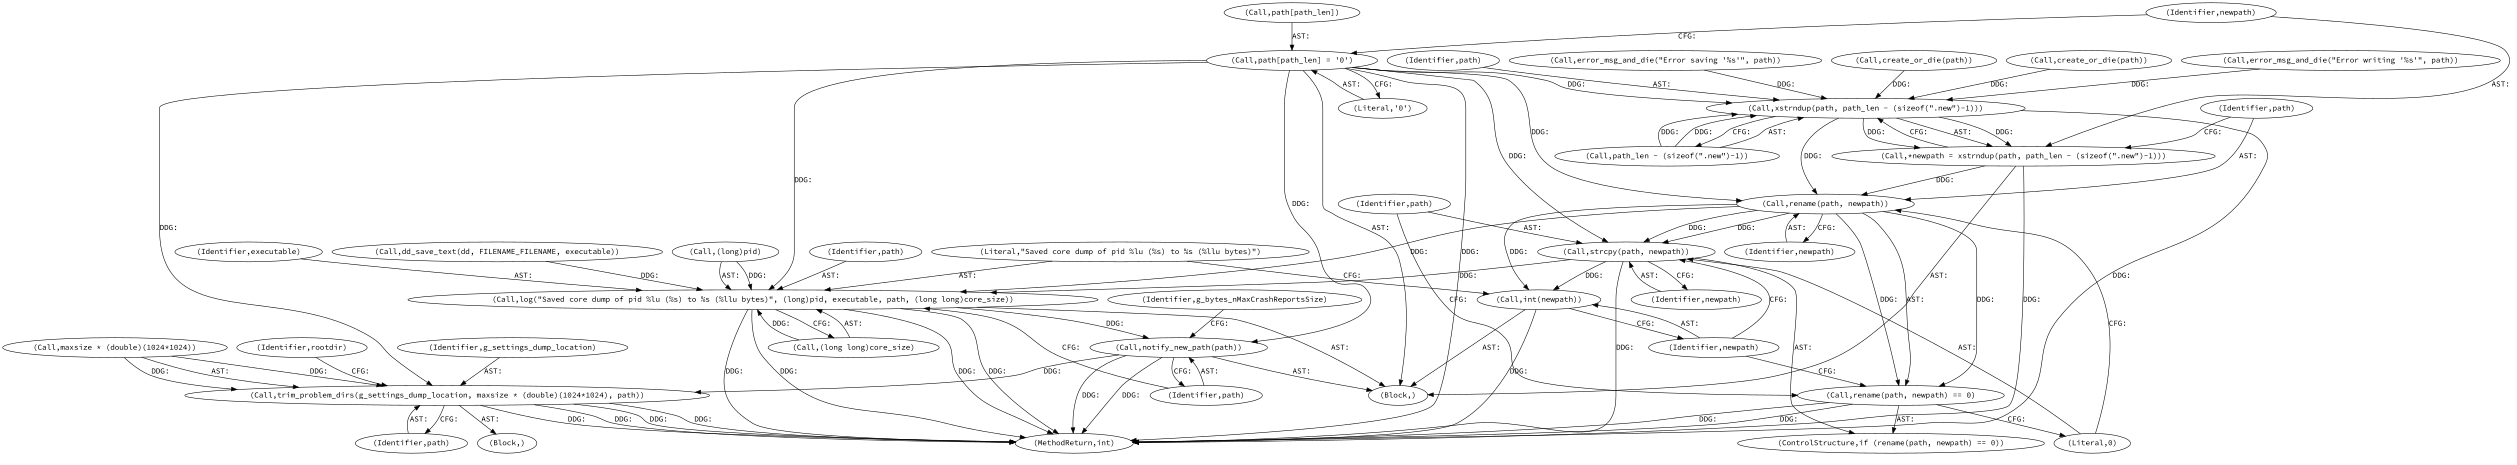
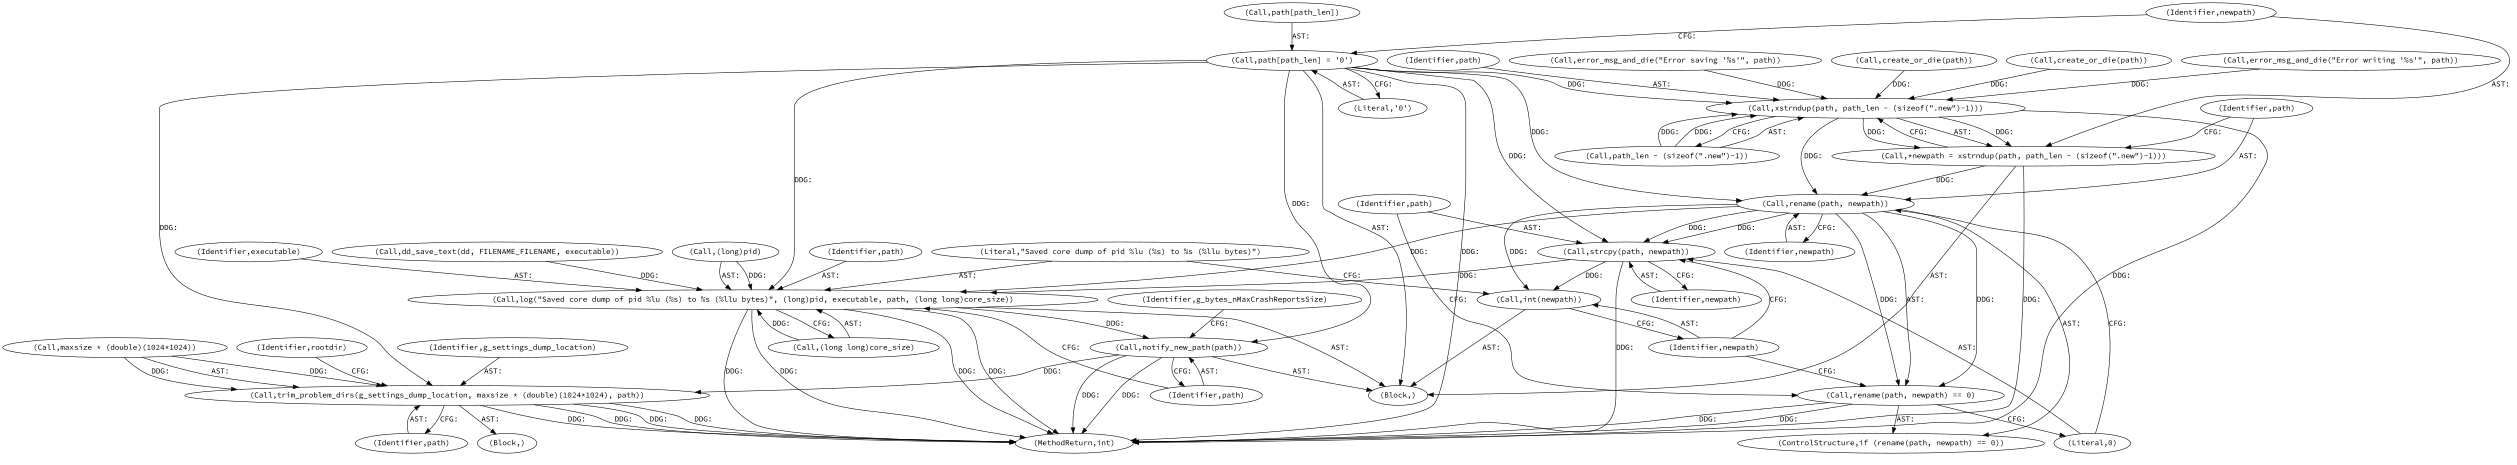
(1795, 326) -> (2052, 302)
(1469, 415) -> none
